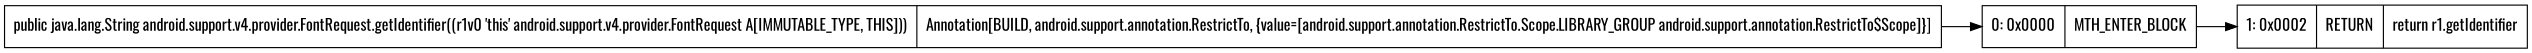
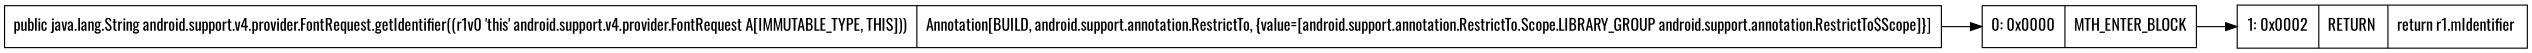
(2455, 26) -> (2456, 26)
